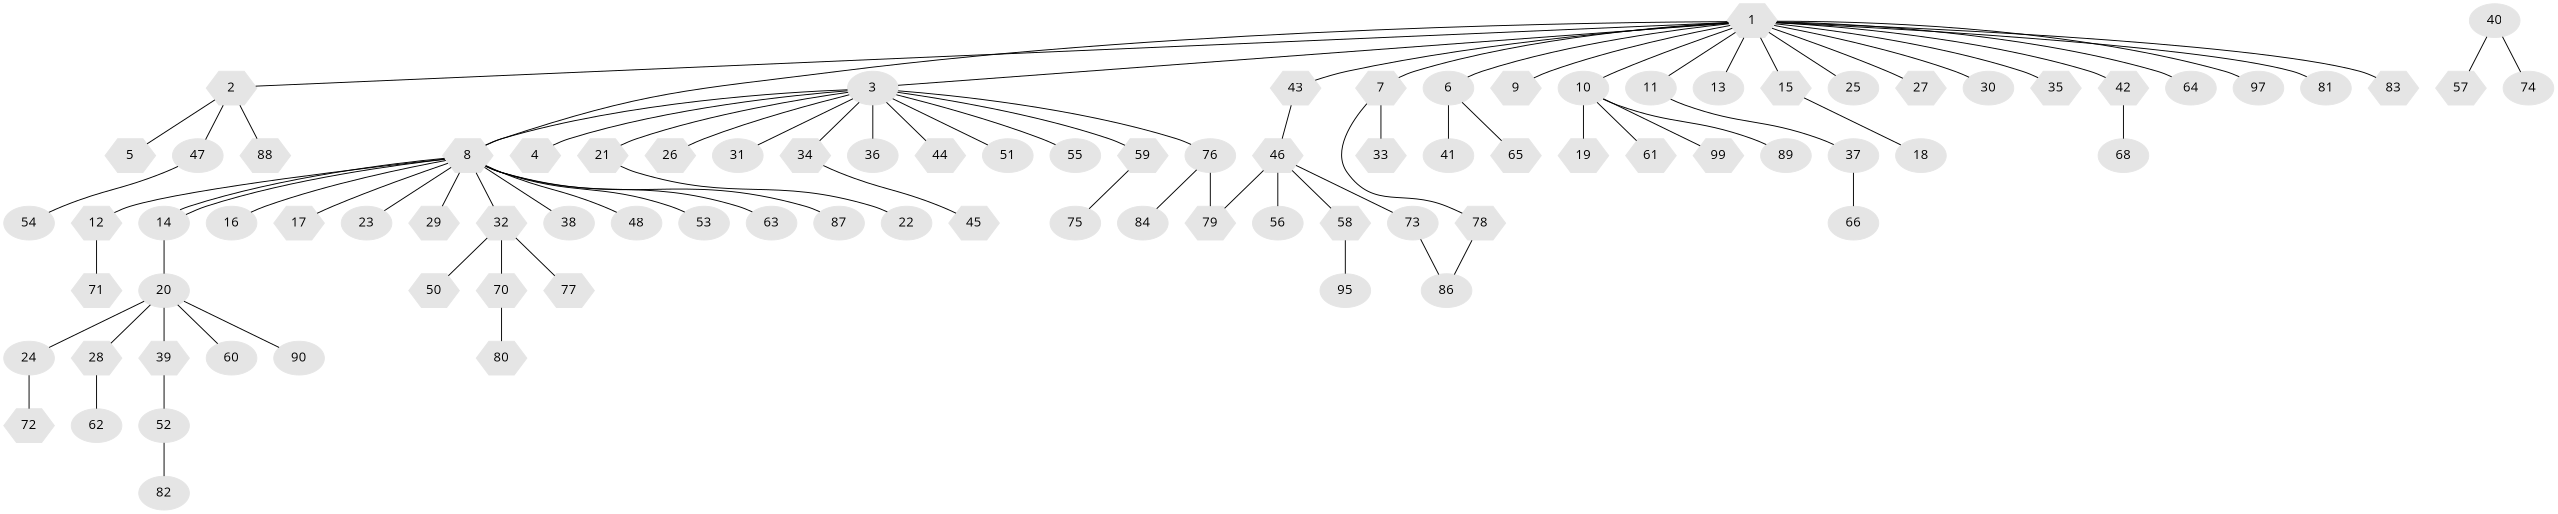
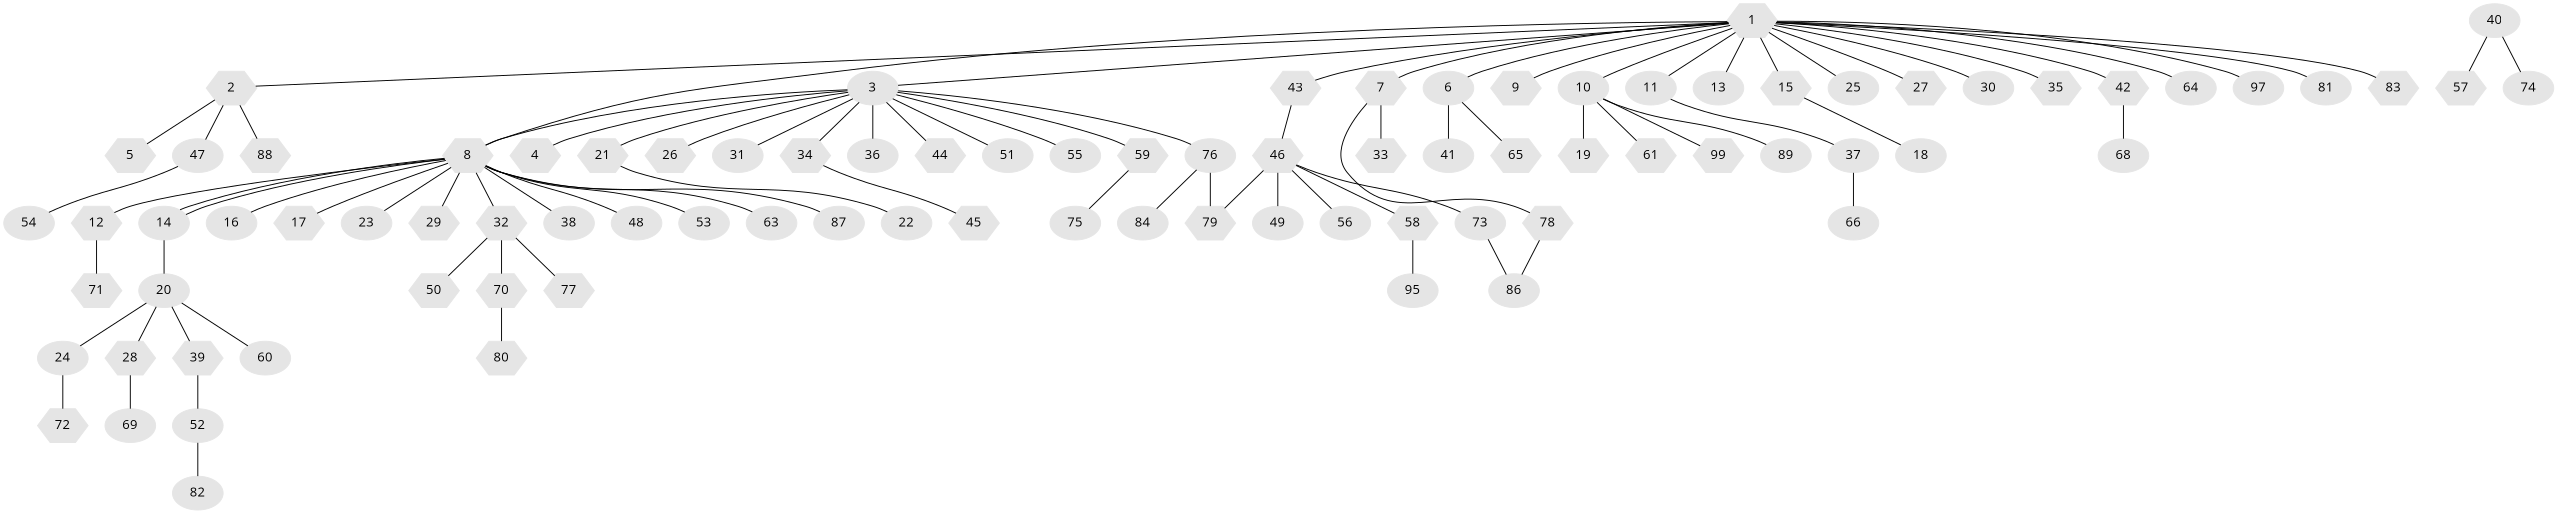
none -> (1278, 223)
(299, 358) -> none
(97, 426) -> (130, 426)
